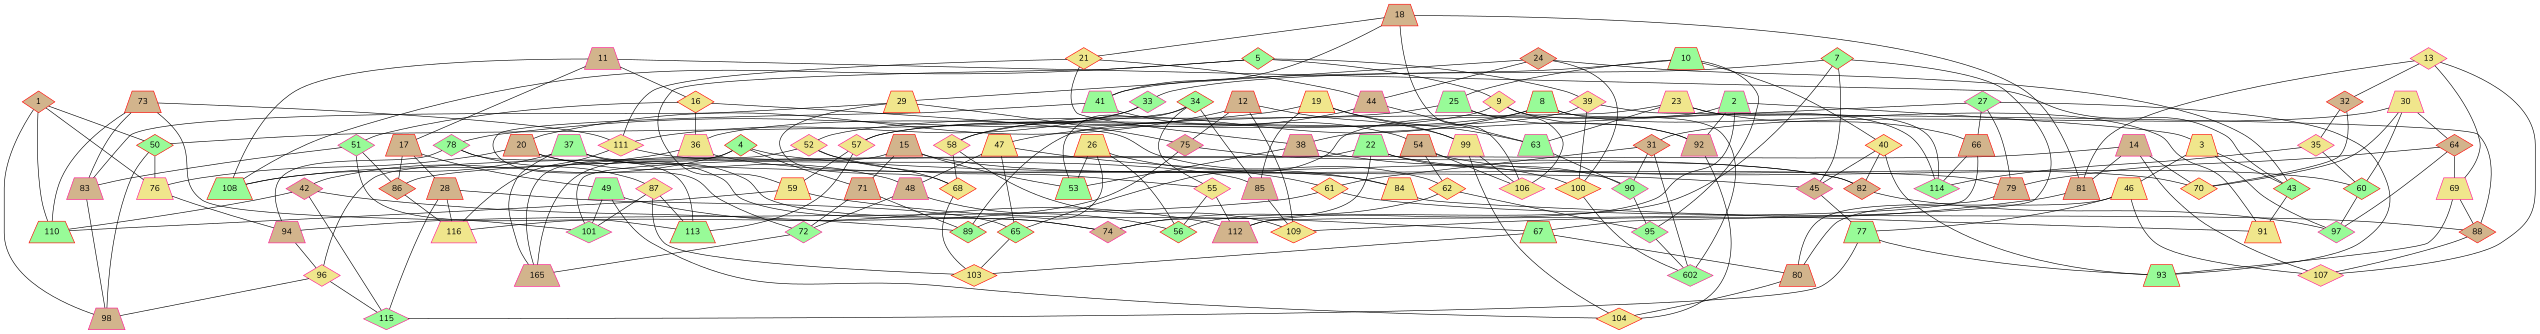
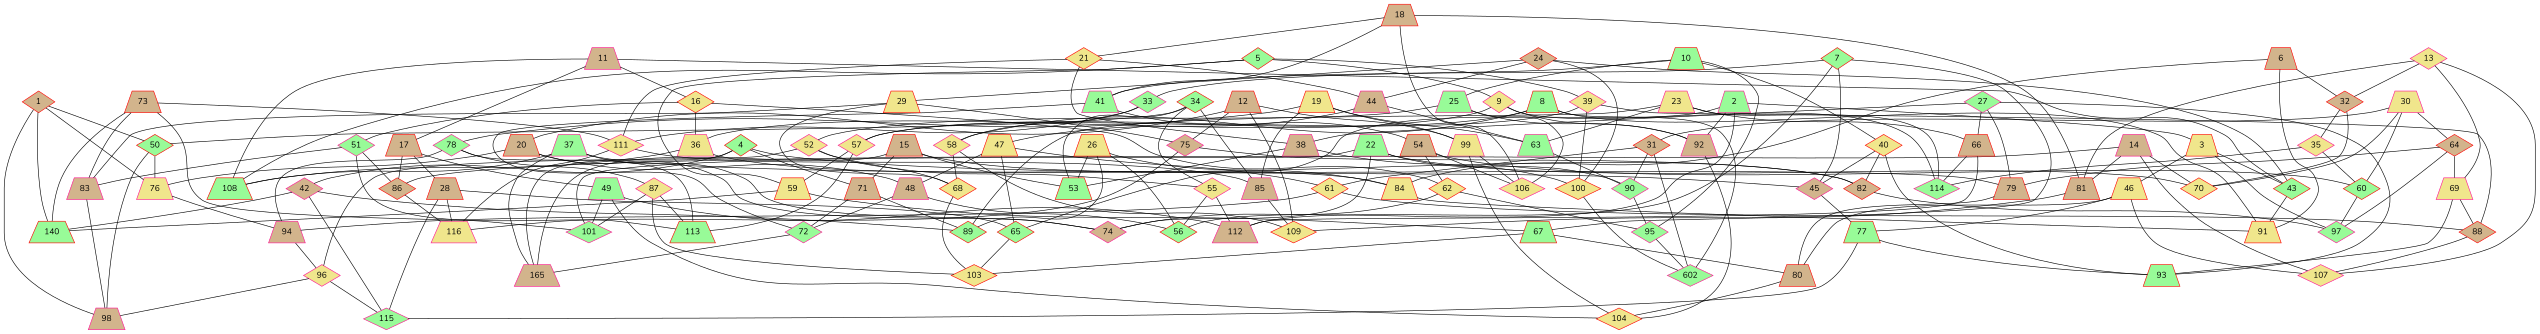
none -> (2281, 58)
(52, 232) -> (52, 232)
